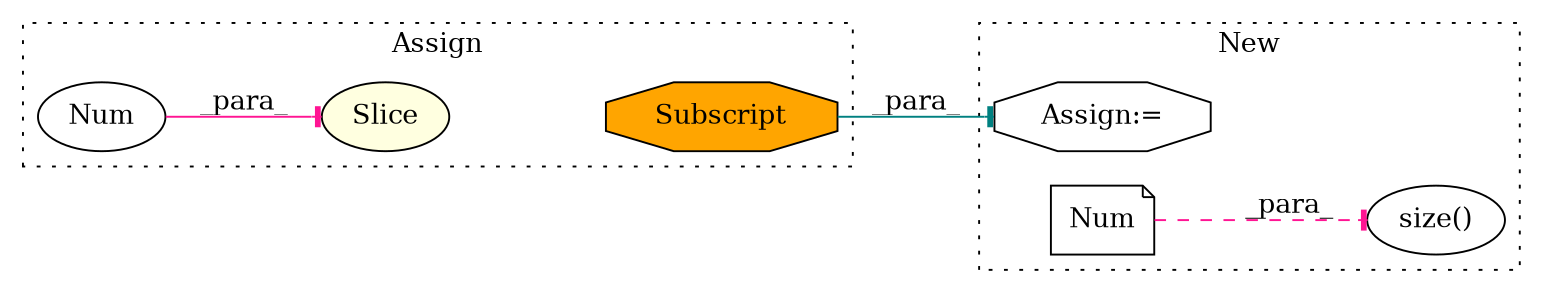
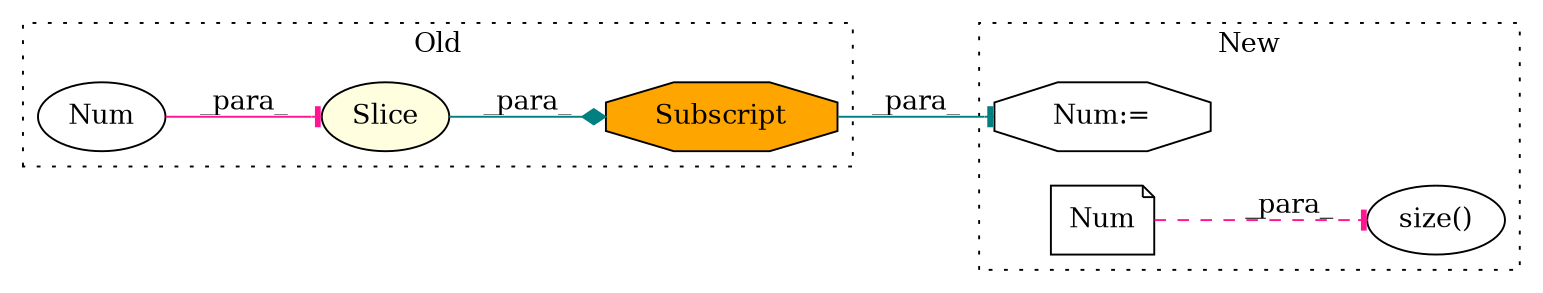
(438, 45) -> (438, 45)
none -> (516, 117)
(1103, 117) -> (1103, 117)
